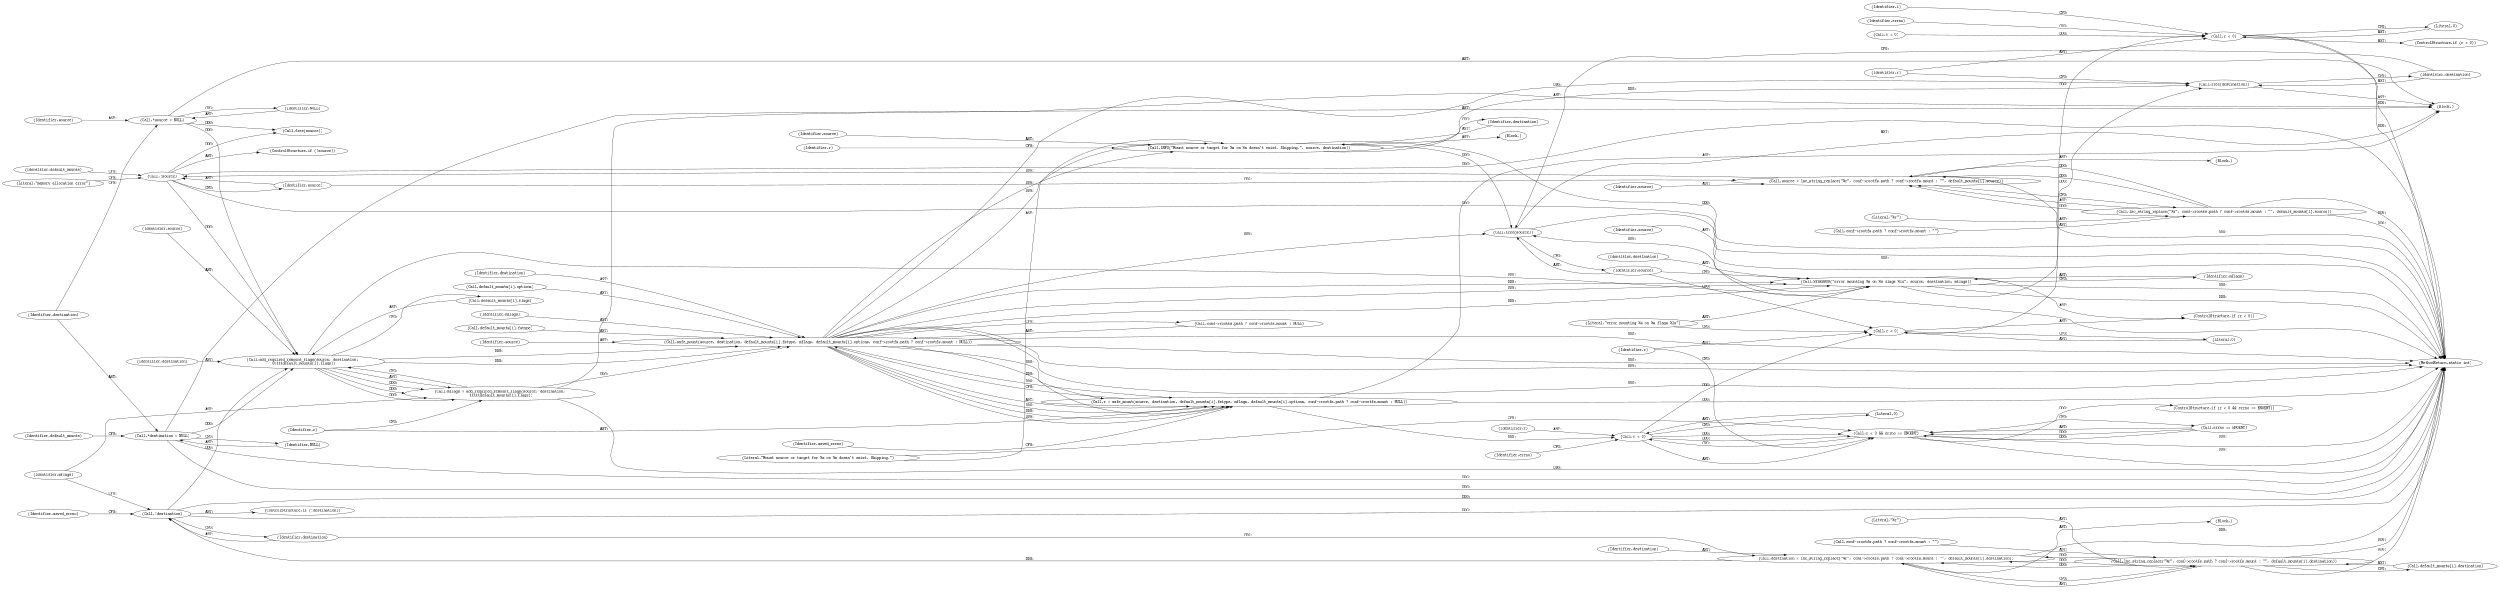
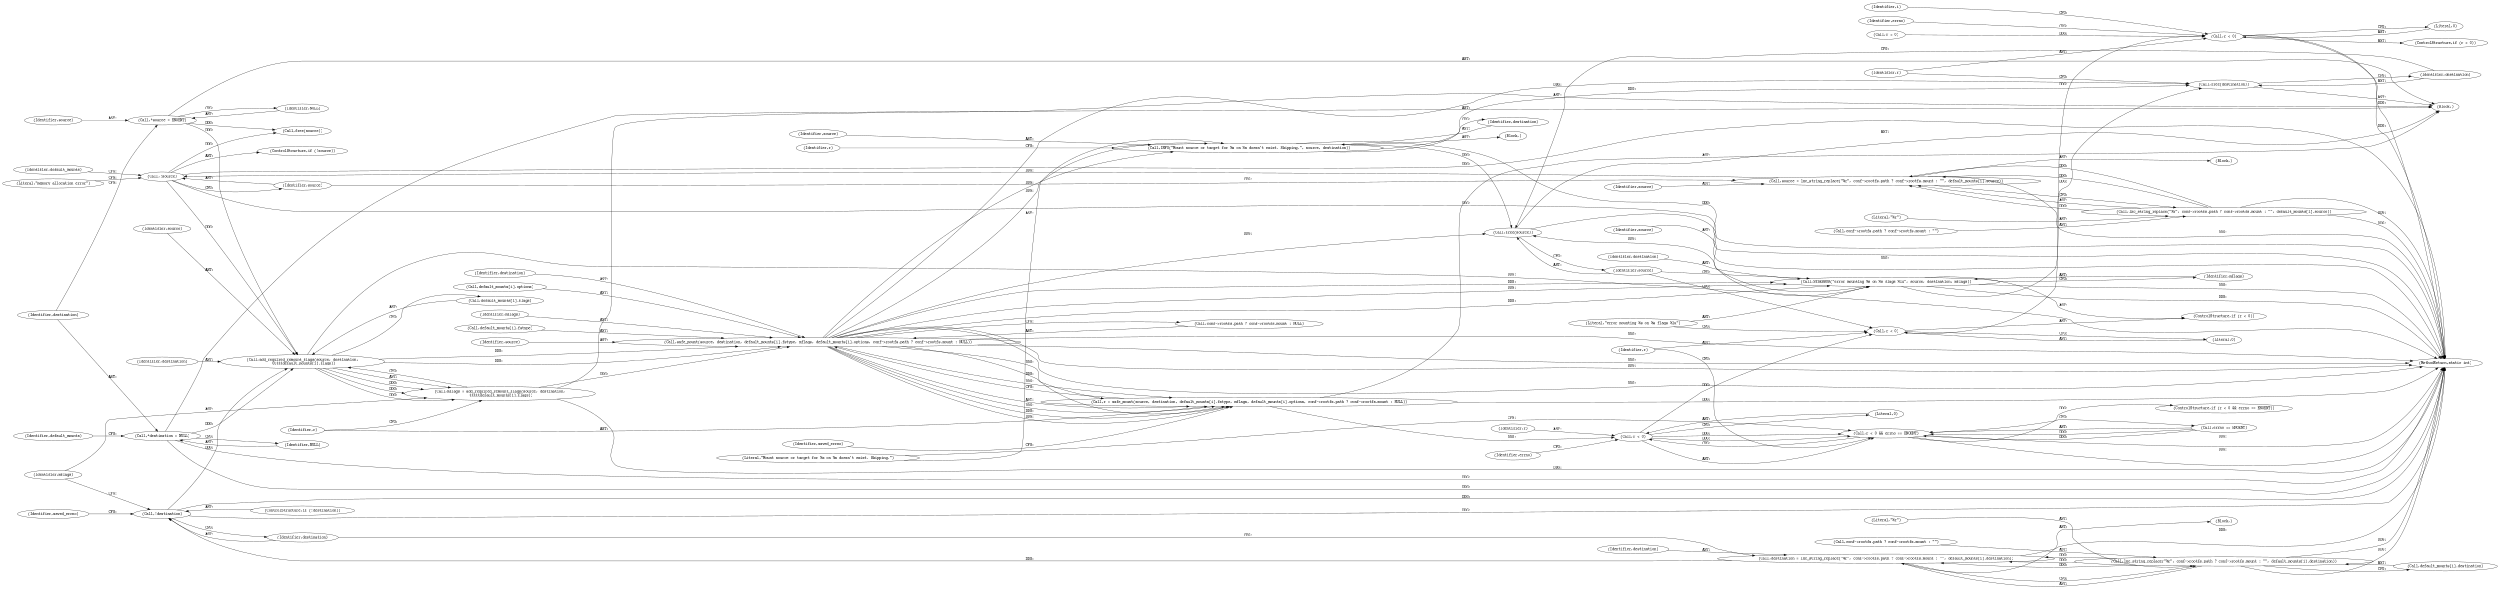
(162, 120) -> (162, 120)
(222, 514) -> (221, 509)
